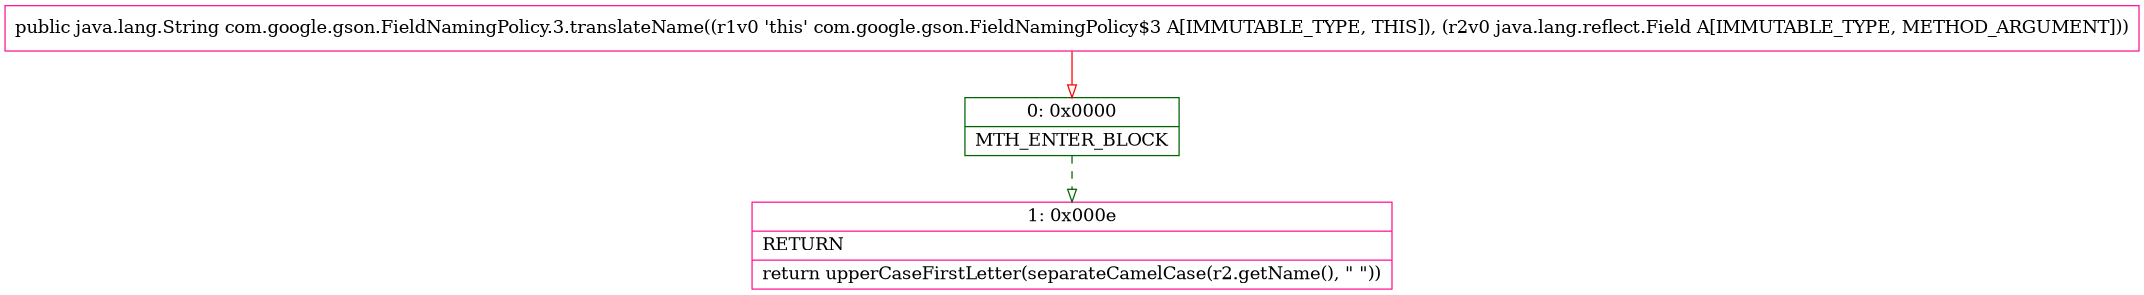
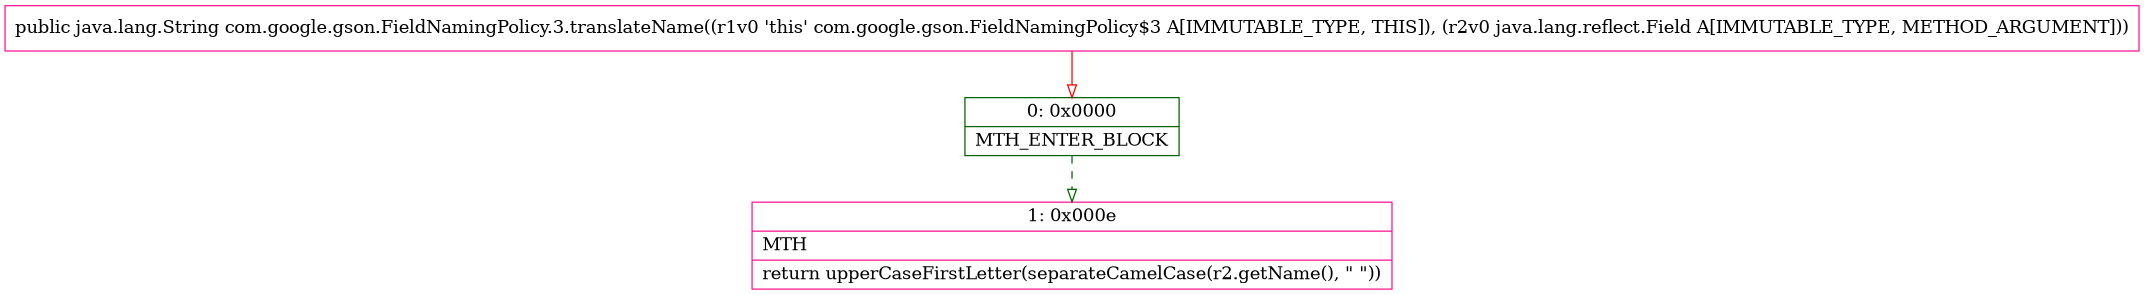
(803, 245) -> (785, 245)
